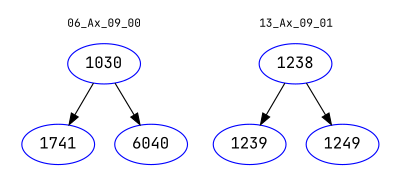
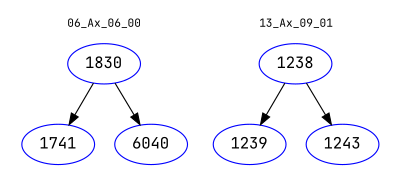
(105, 24) -> (105, 24)
(104, 64) -> (104, 64)
(343, 144) -> (343, 144)
